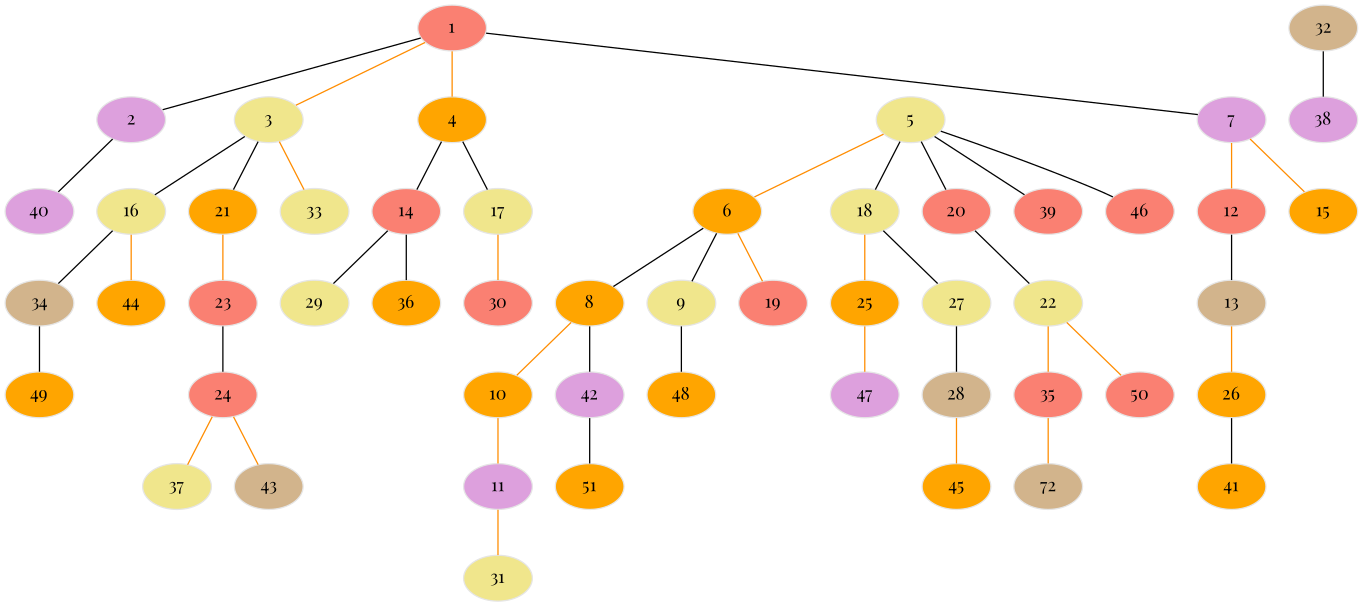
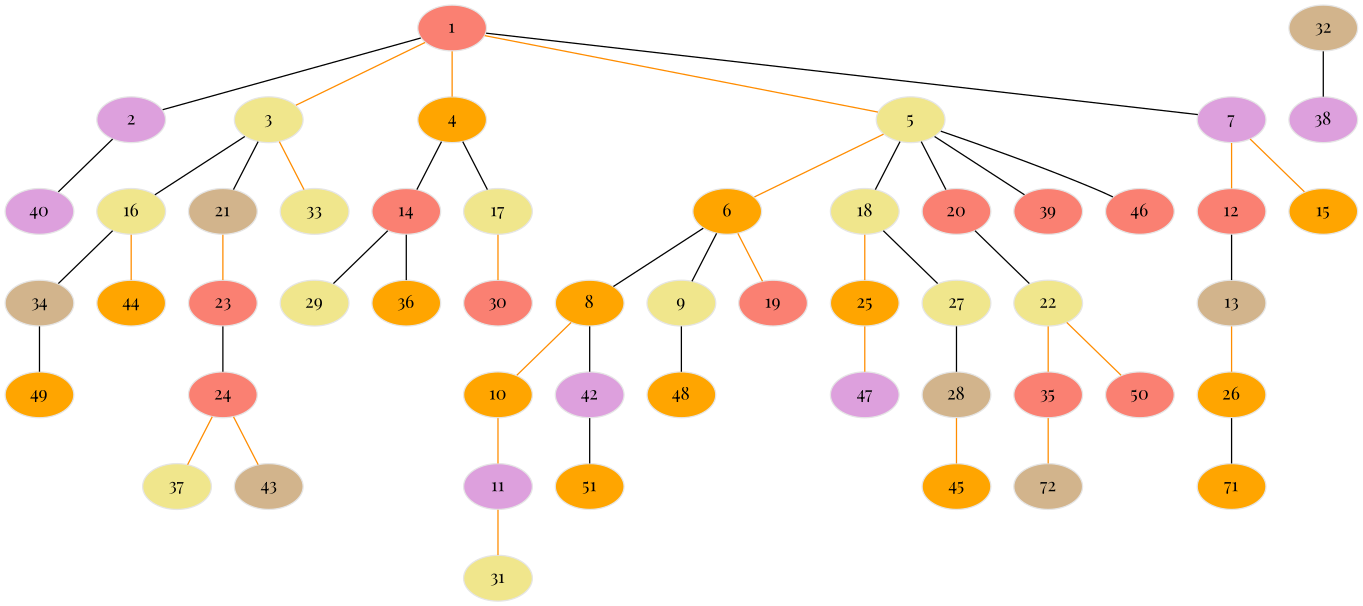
none -> (681, 74)
(223, 211) -> (223, 211)
(1232, 487) -> (1232, 487)
